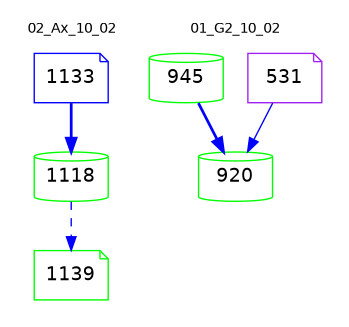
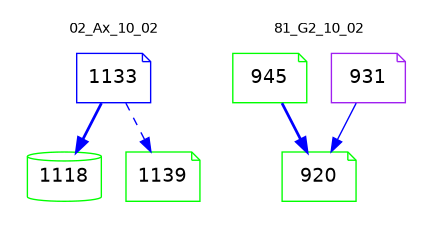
(236, 29) -> (319, 29)
(186, 78) -> (270, 78)
(285, 78) -> (368, 78)
(236, 177) -> (319, 177)
(71, 219) -> (135, 121)
